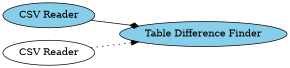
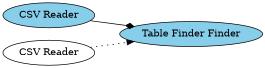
(203, 34) -> (191, 34)
